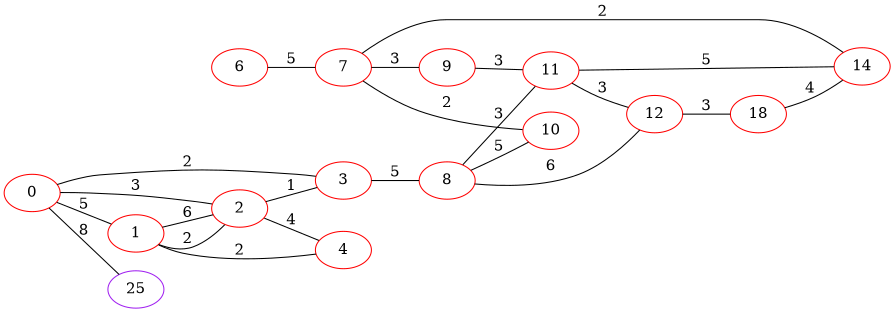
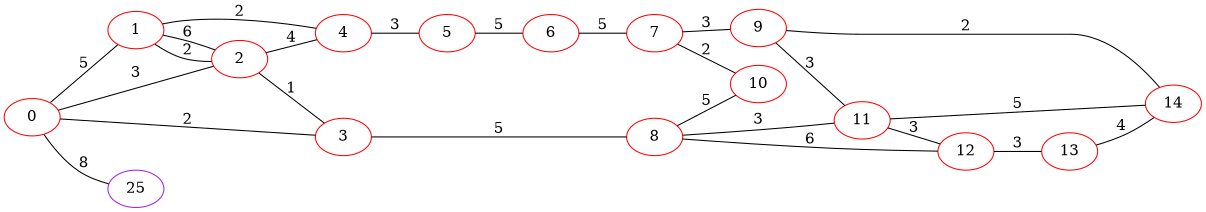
(602, 20) -> (982, 34)
none -> (447, 33)
(758, 114) -> (1070, 151)
